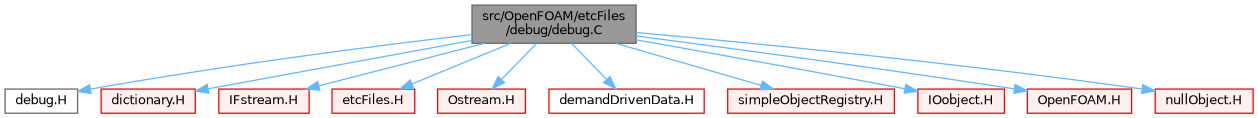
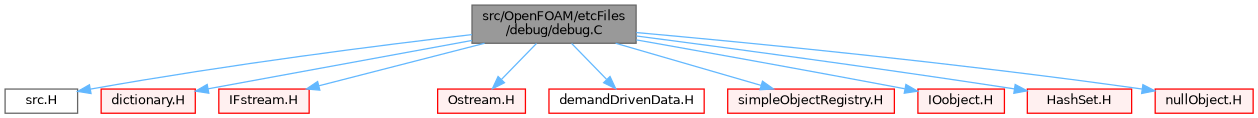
(41, 101) -> (41, 101)
(373, 101) -> none
(1079, 101) -> (1079, 101)
